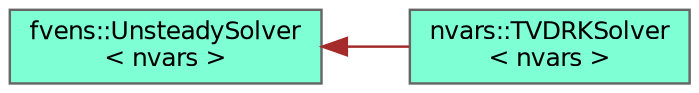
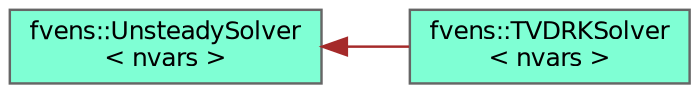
(550, 47) -> (550, 47)
